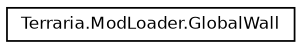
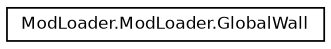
(151, 24) -> (166, 24)
